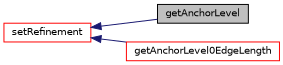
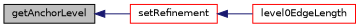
(129, 23) -> (118, 14)
(203, 51) -> (304, 14)
